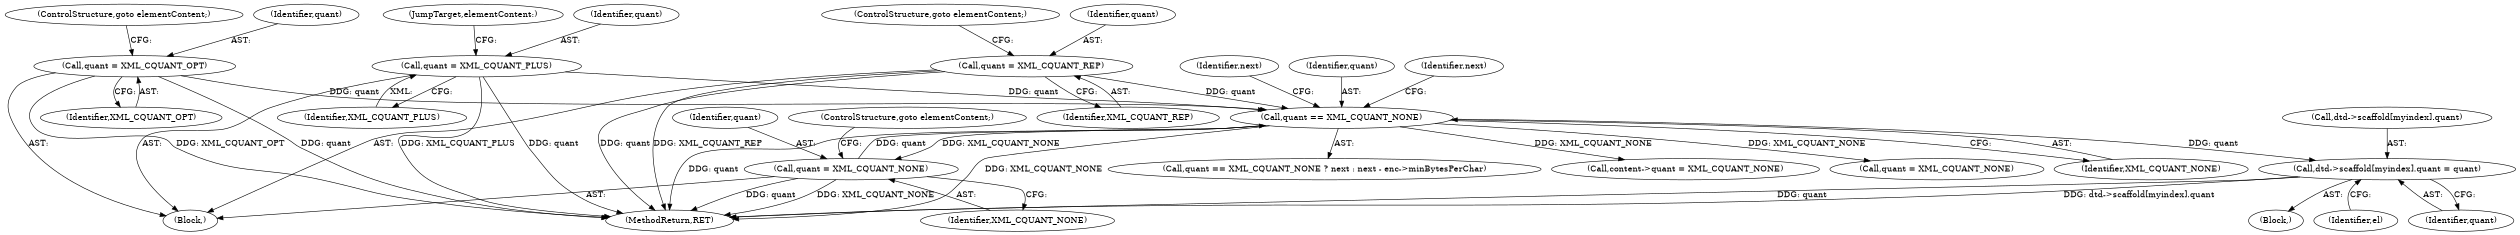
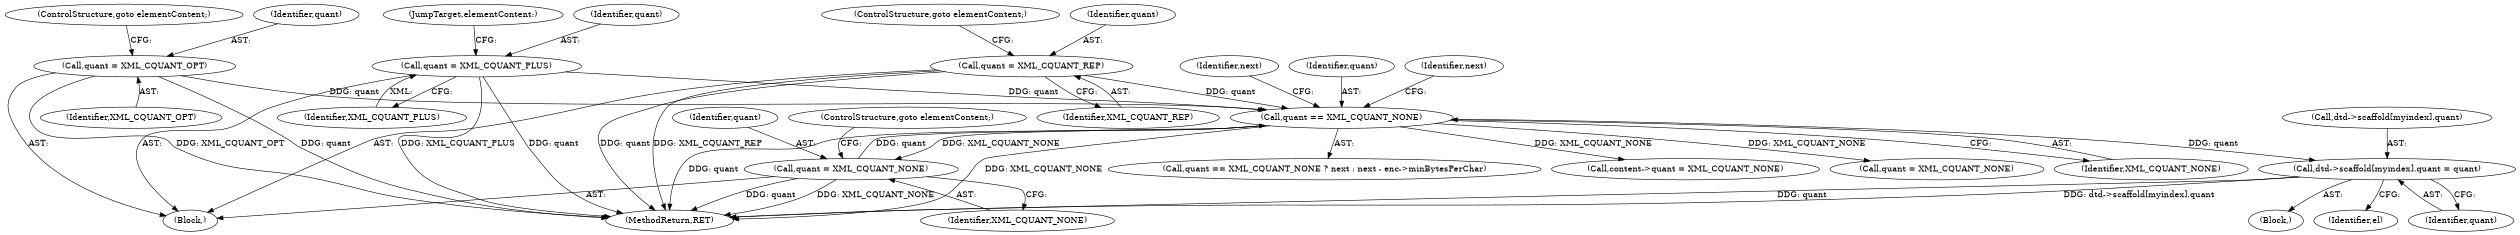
(114, 89) -> none
(2348, 195) -> (2378, 193)
